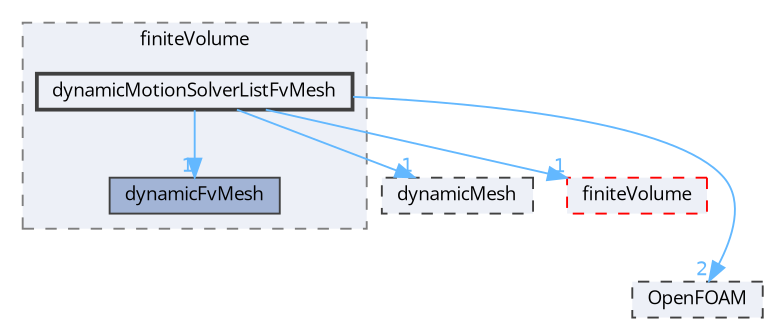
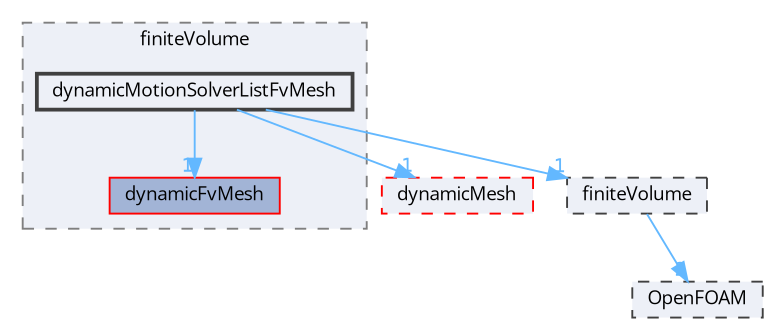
(590, 123) -> (662, 240)
(195, 196) -> (195, 196)
(457, 196) -> (457, 196)
(637, 196) -> (637, 196)
